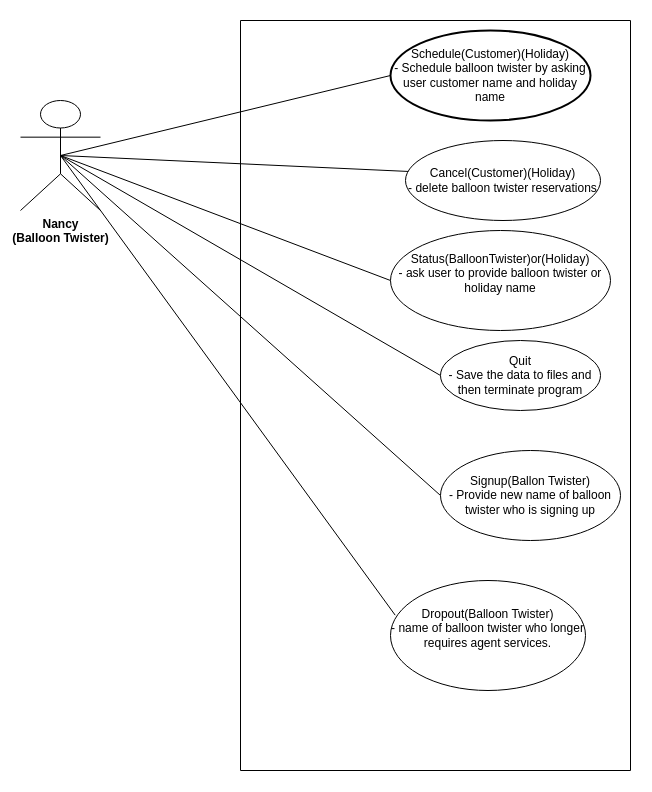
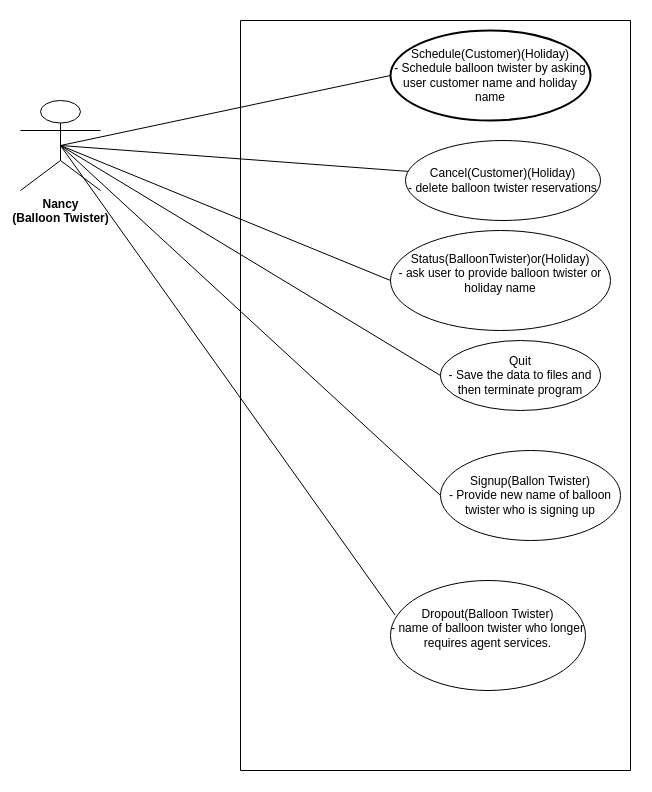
(61, 156) -> (61, 146)
